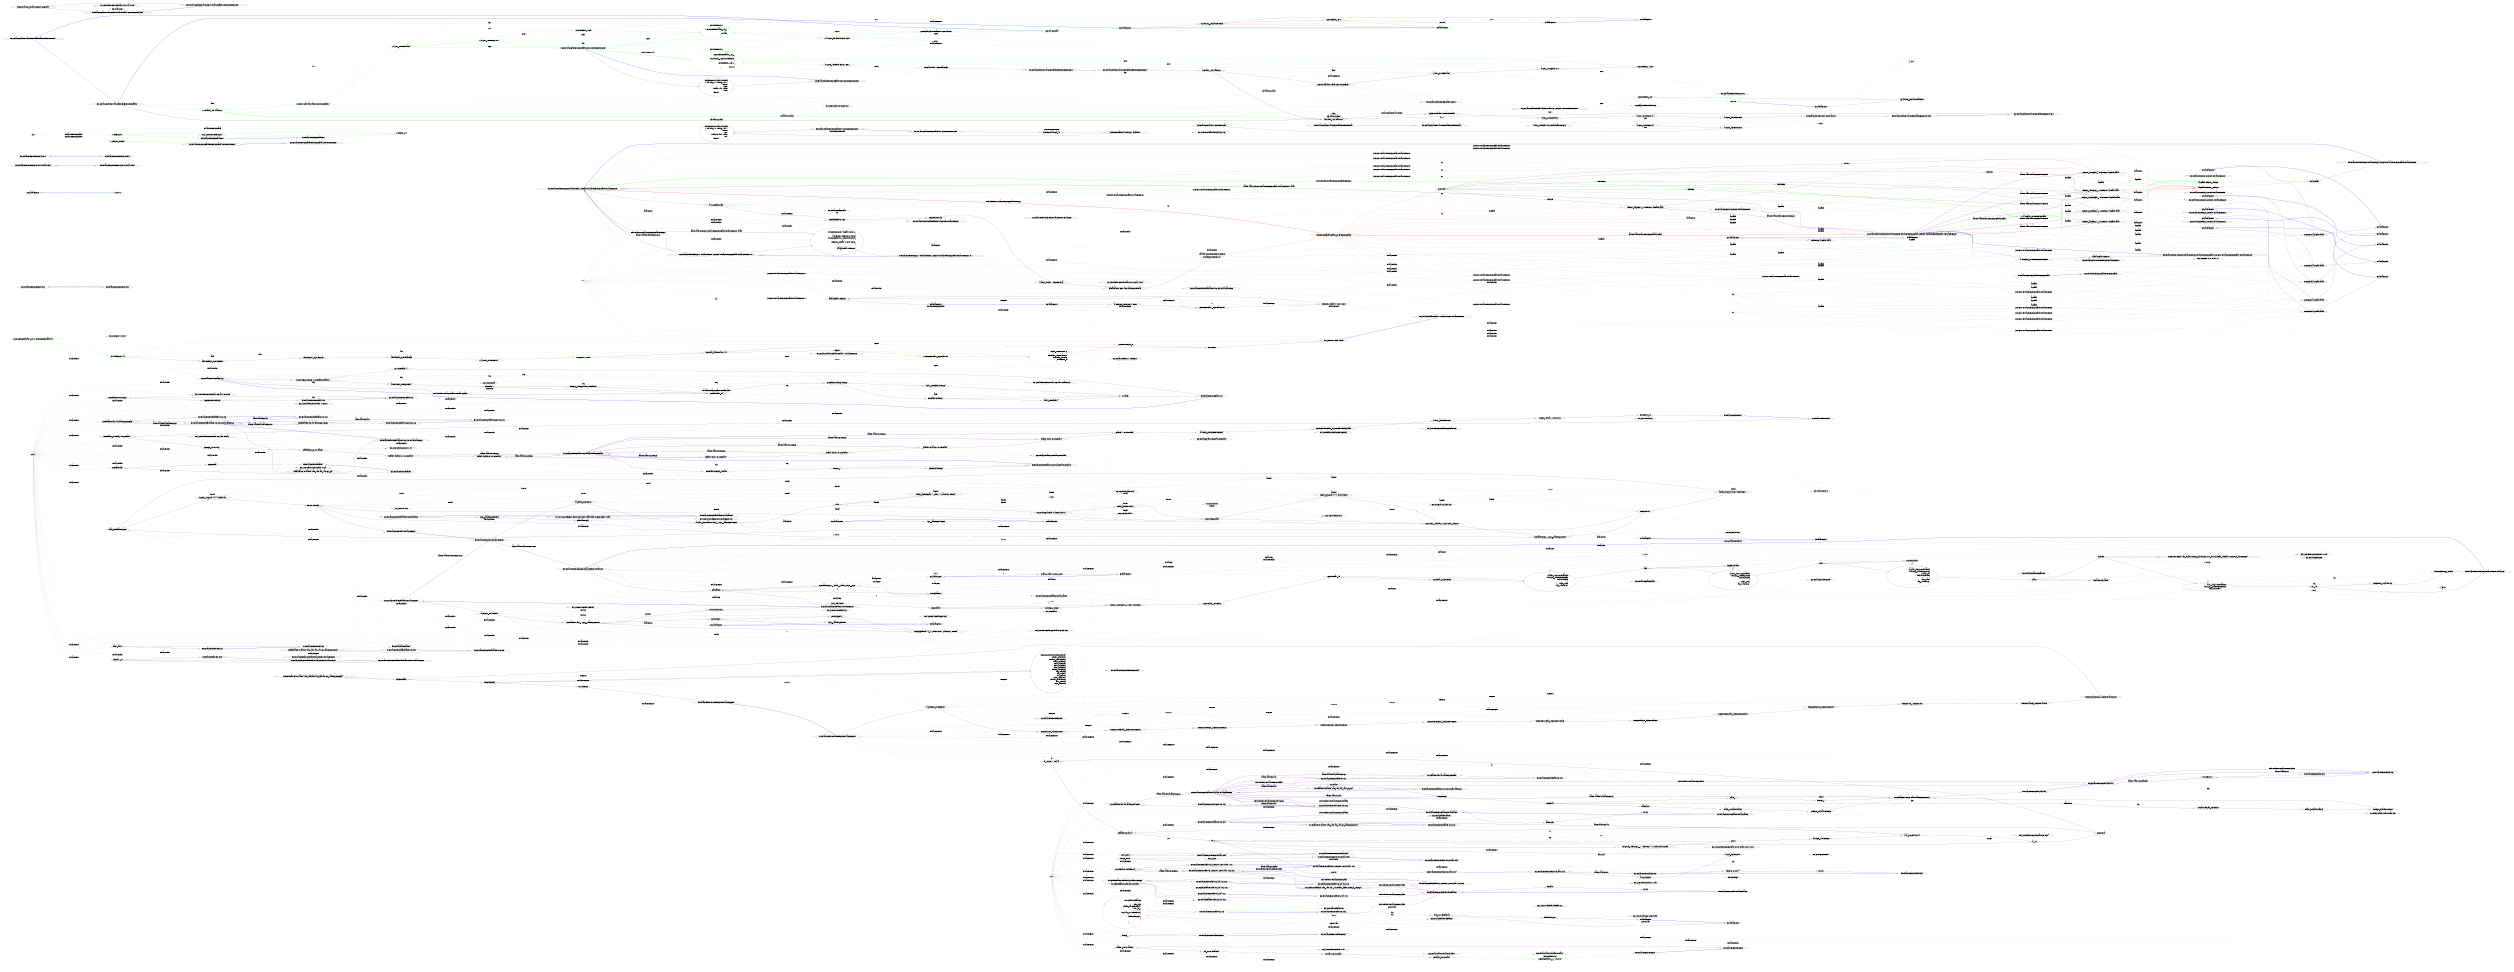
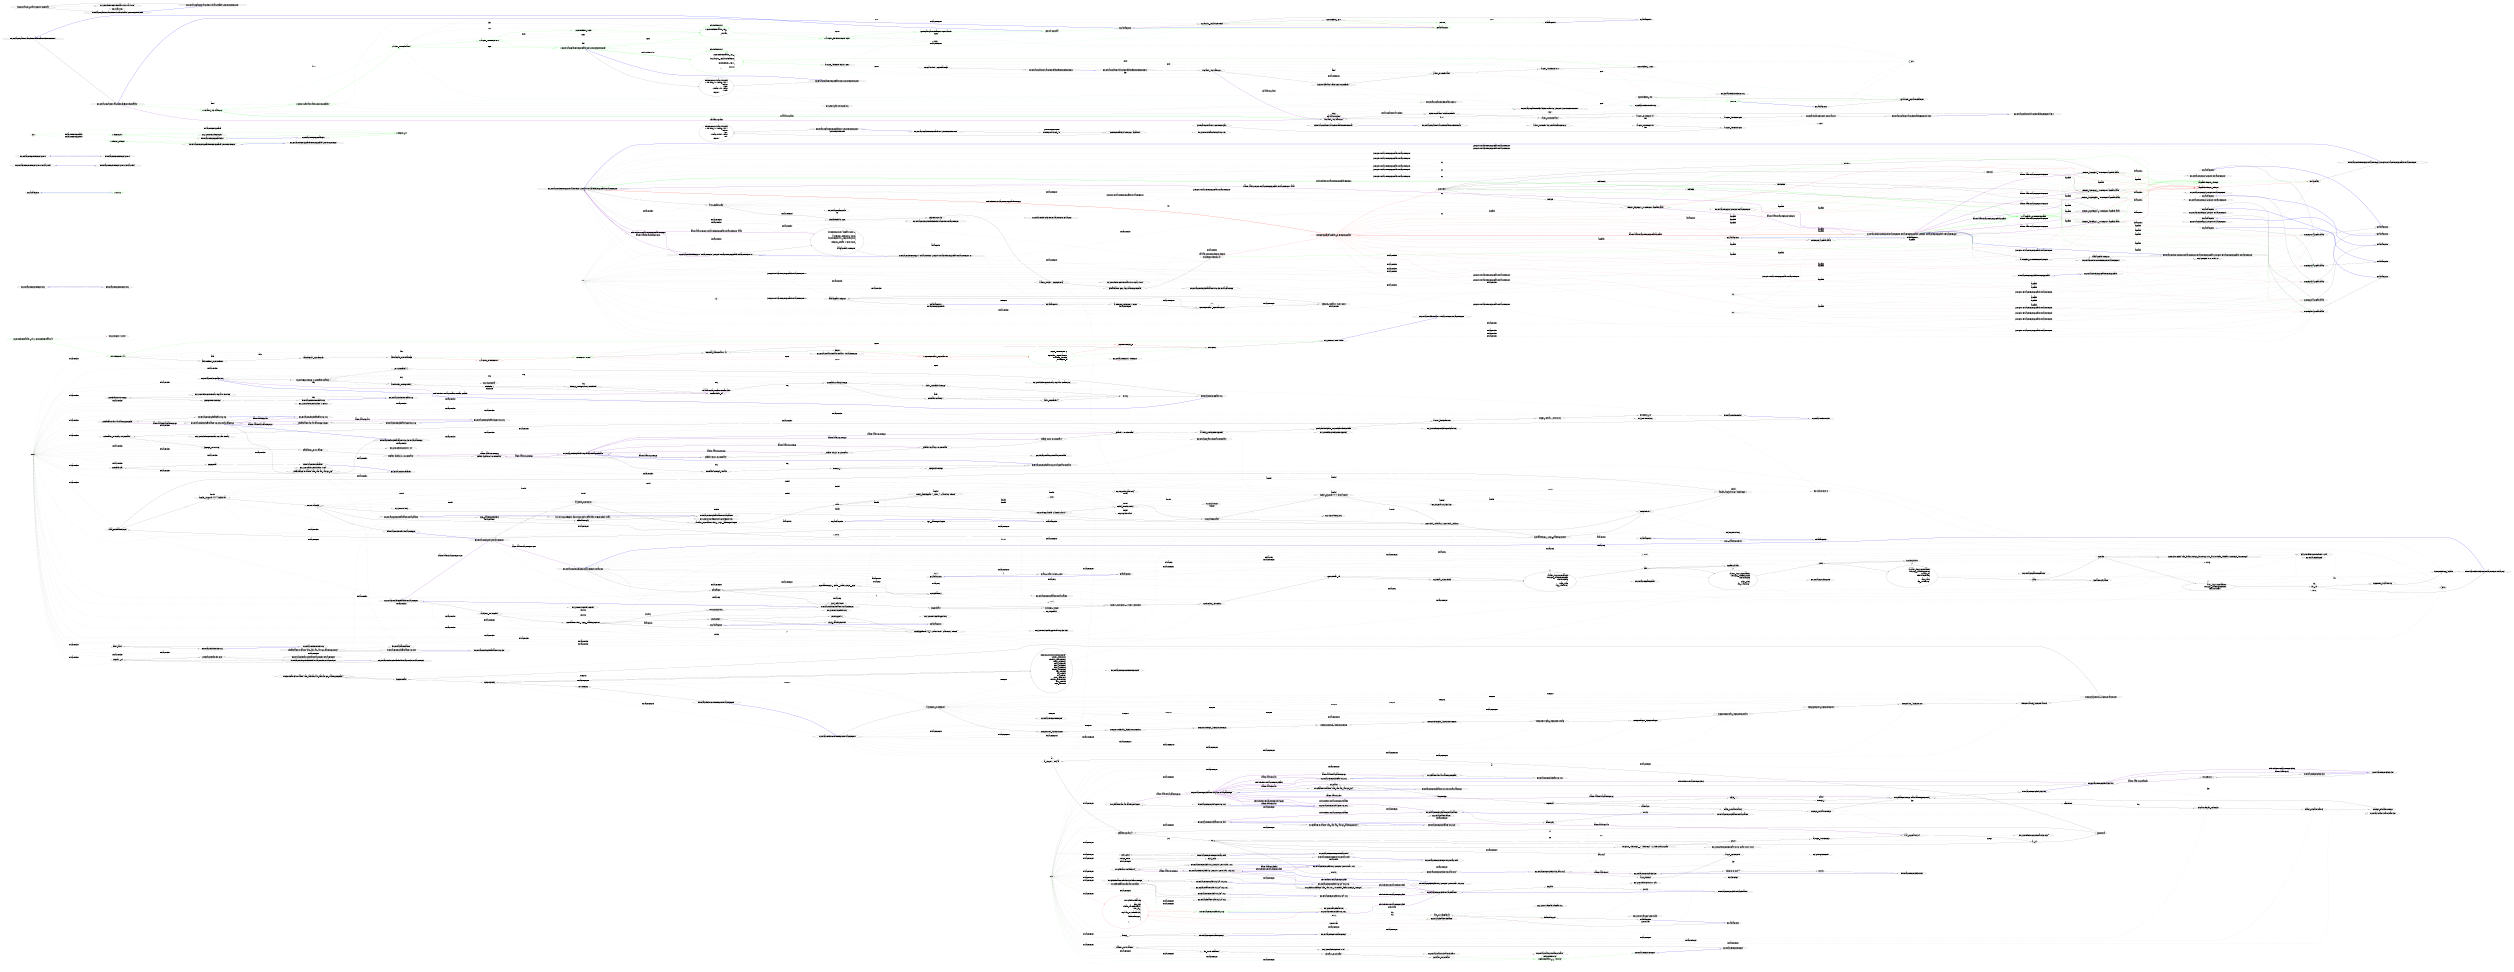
(648, 211) -> (648, 211)
(1125, 396) -> (1125, 396)
(1334, 779) -> (1334, 779)
